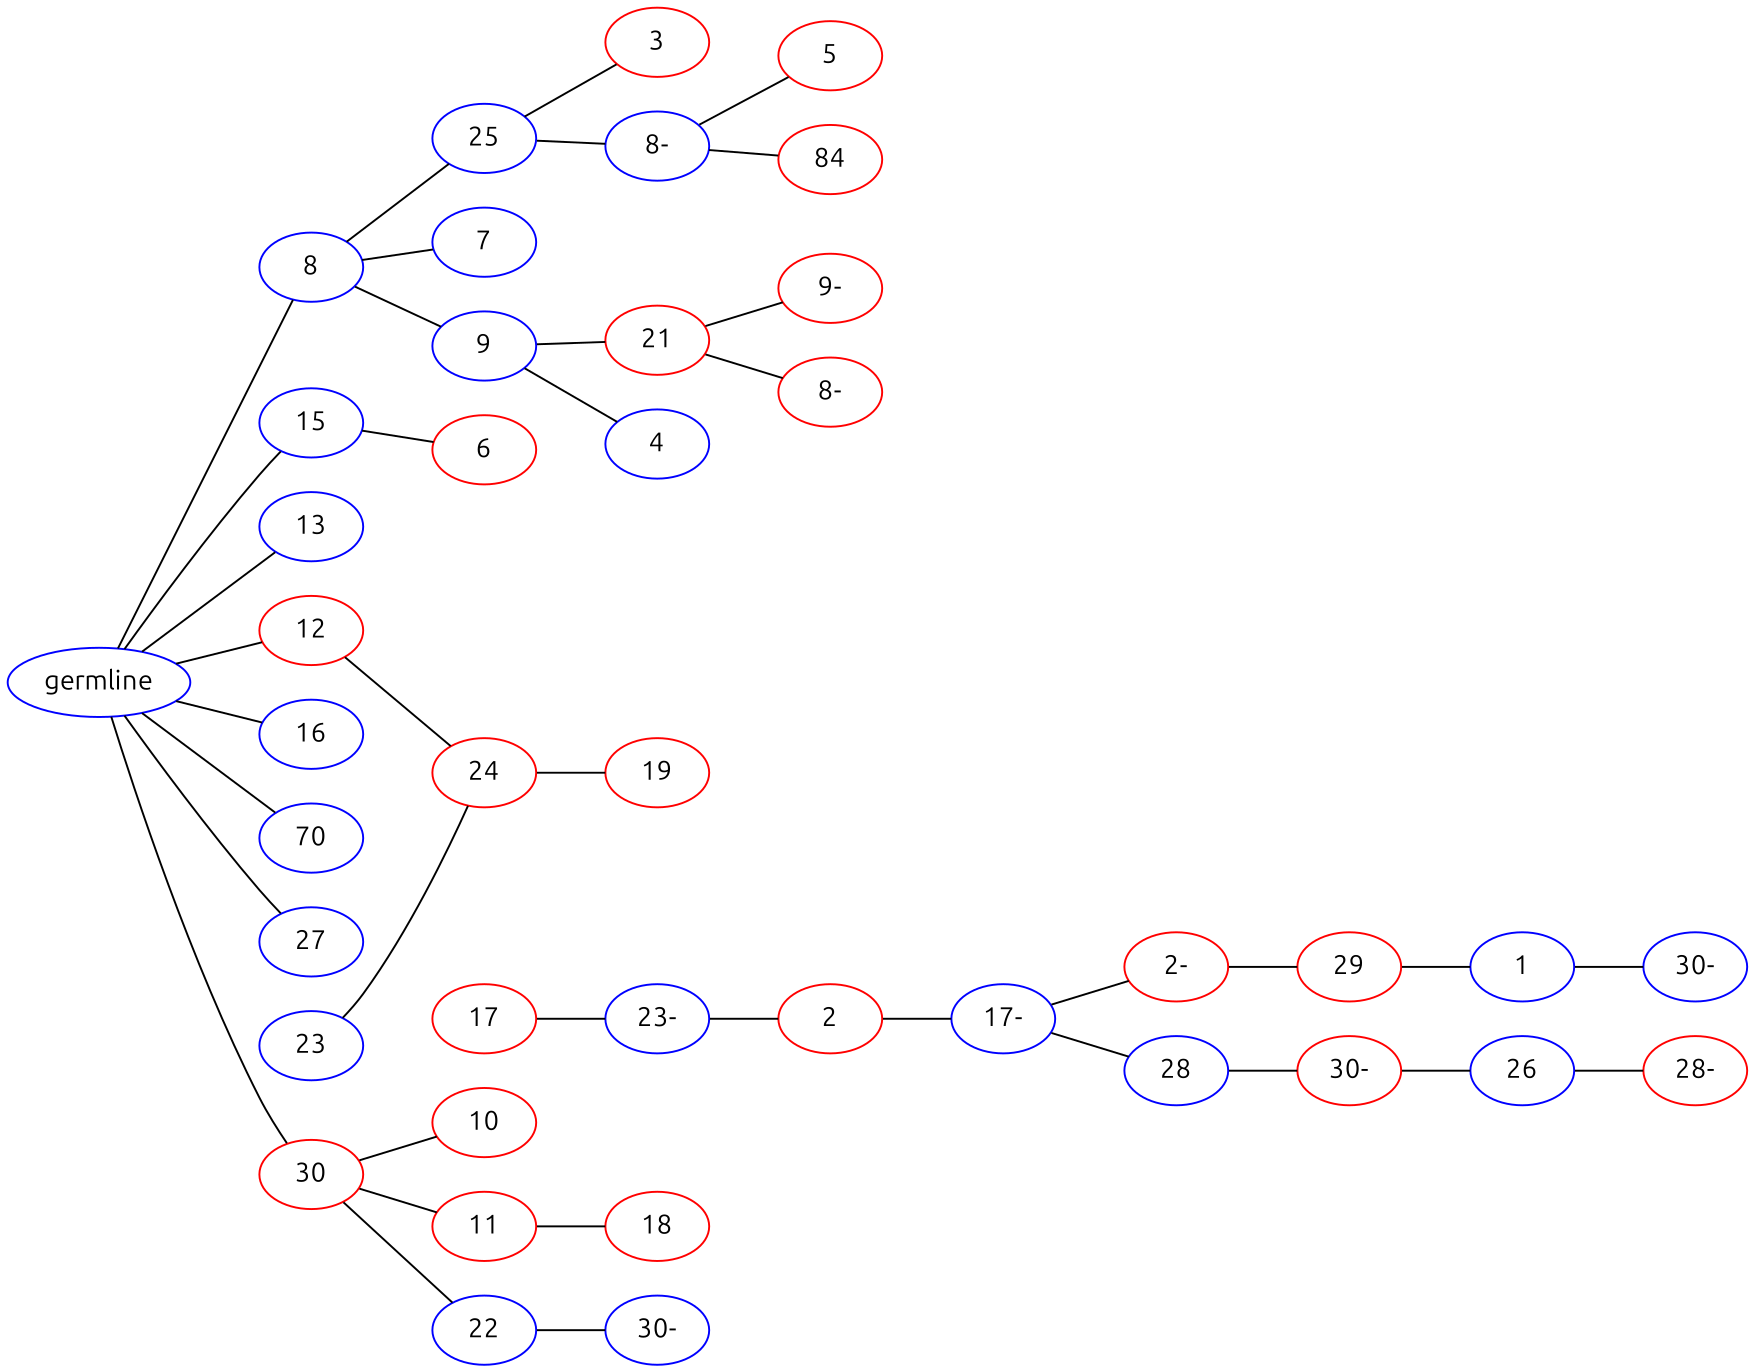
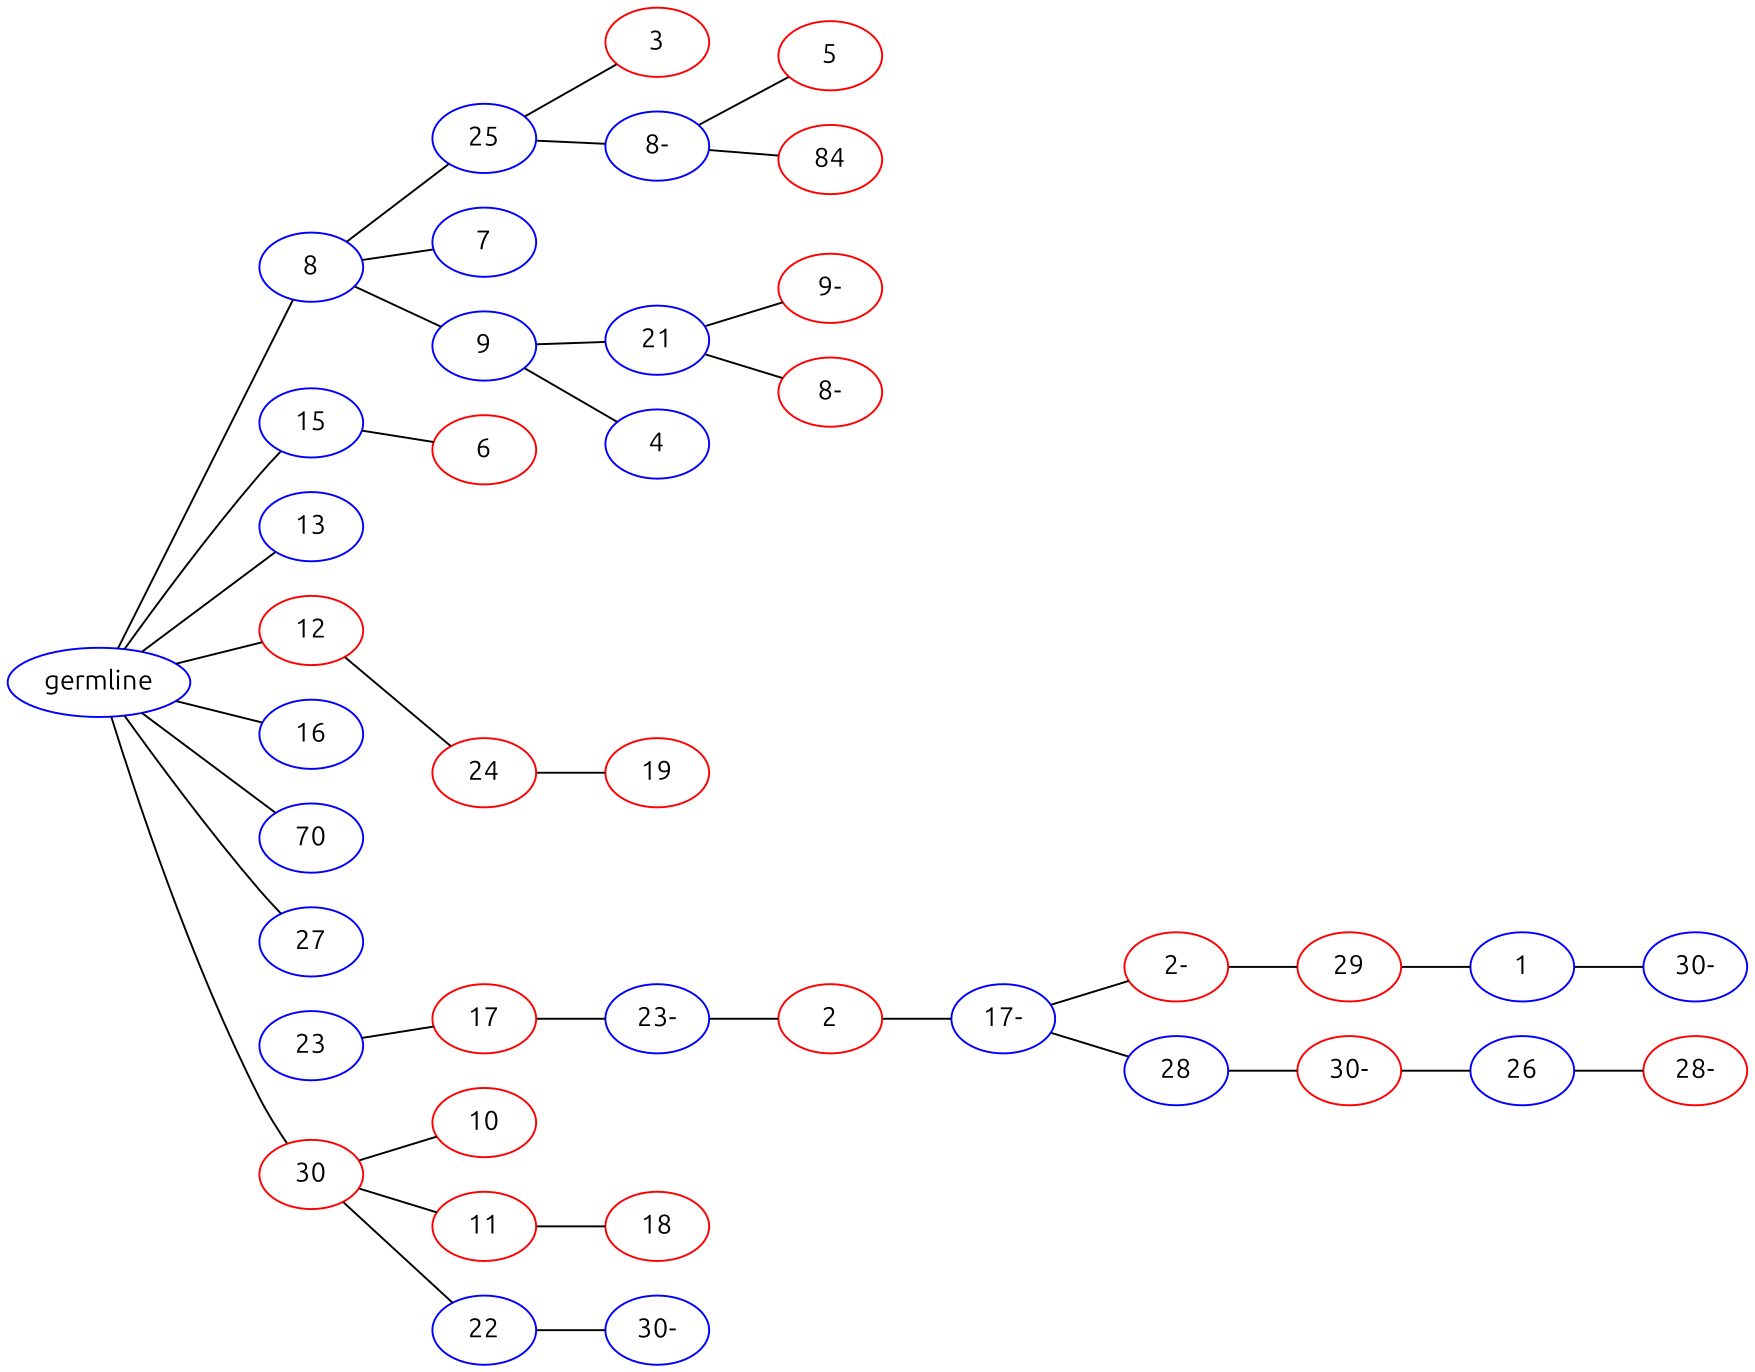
(657, 340) -> (657, 340)
(412, 916) -> (398, 1032)
